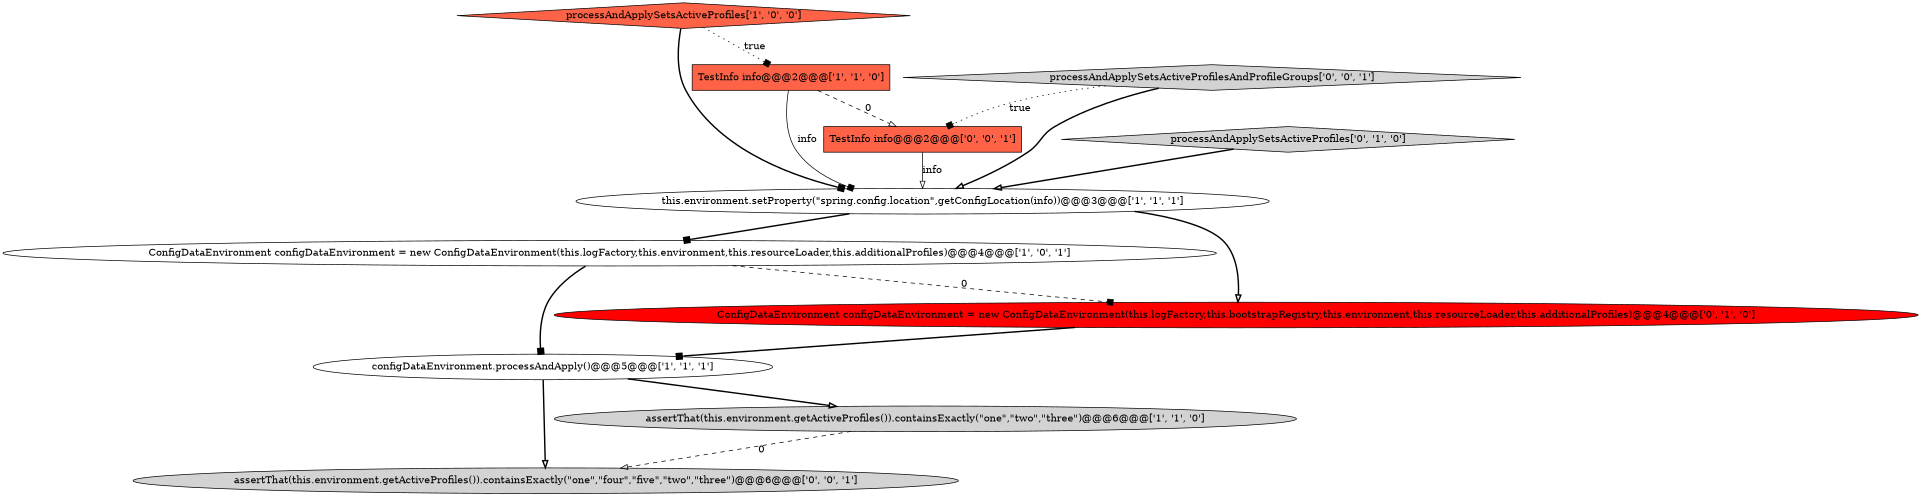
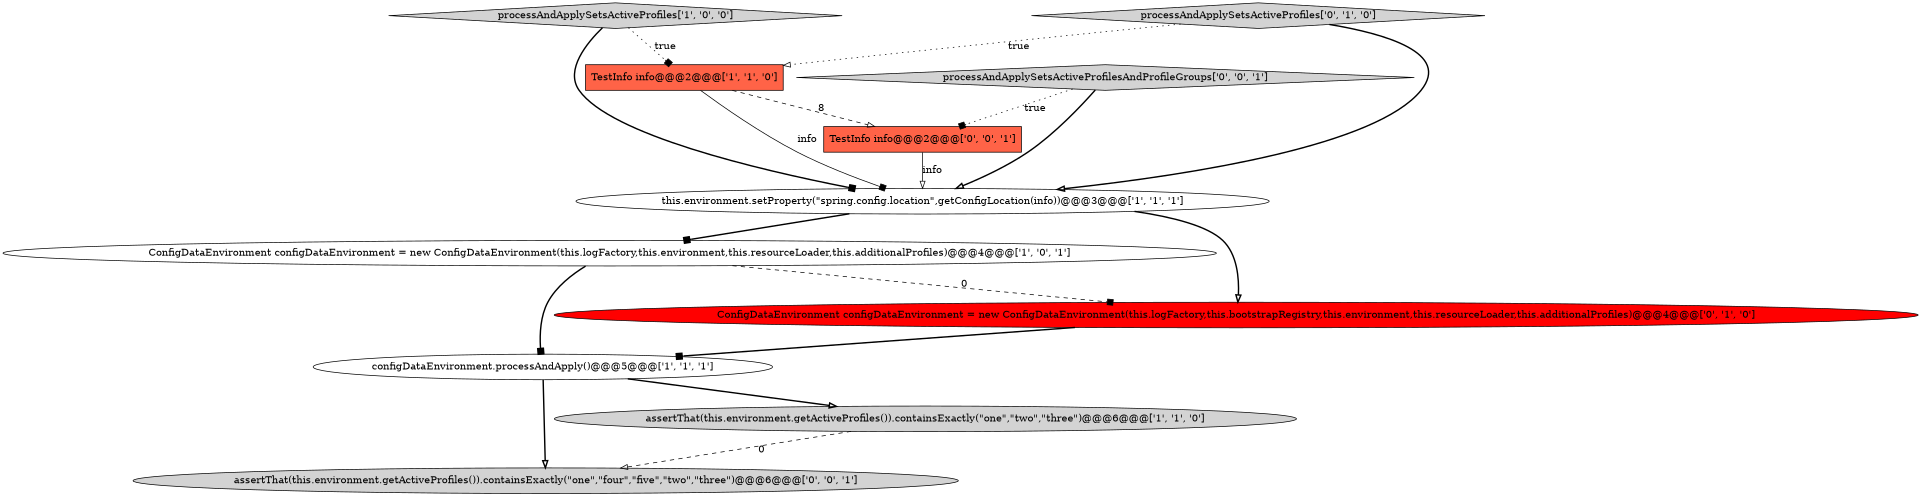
(684, 16) -> (615, 16)
none -> (985, 44)
(869, 108) -> (822, 108)
